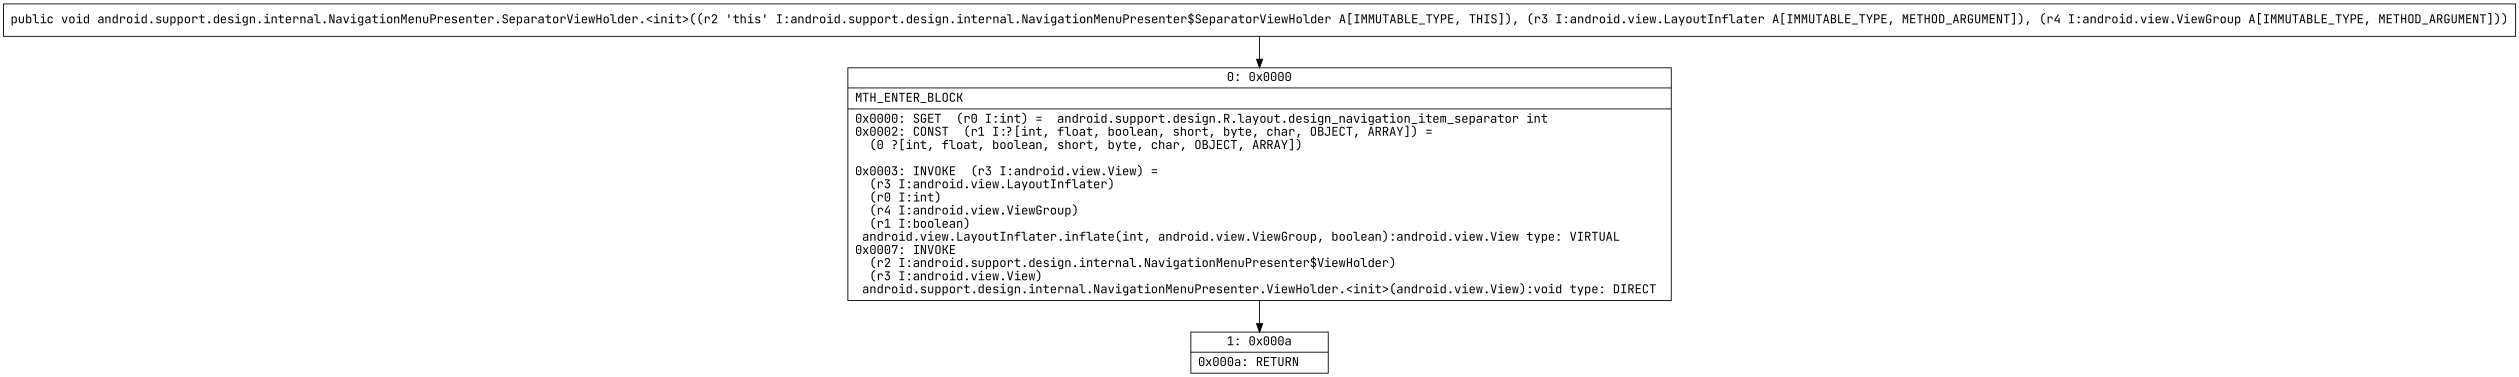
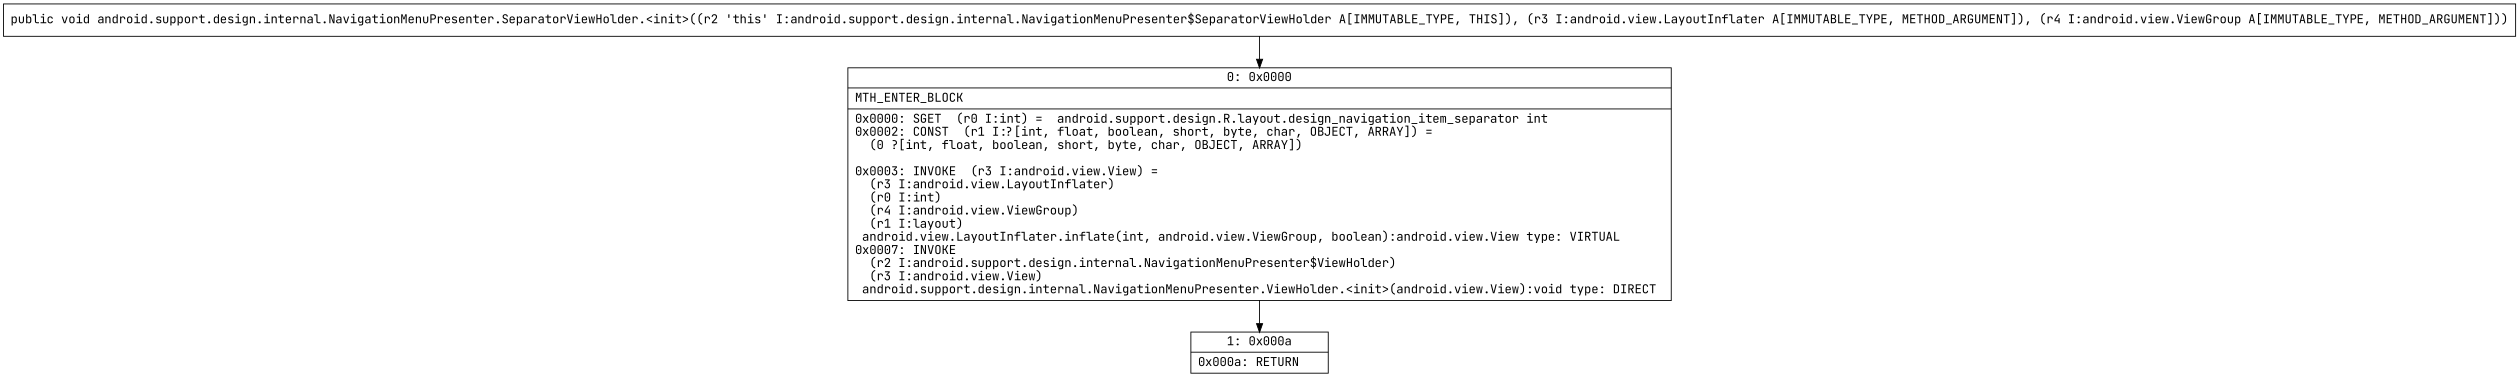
(913, 224) -> (909, 224)
